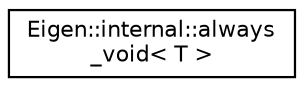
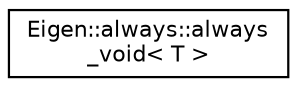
(152, 44) -> (149, 44)
